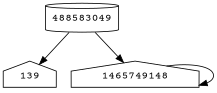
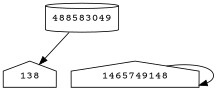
(107, 44) -> none
(30, 76) -> (30, 76)
